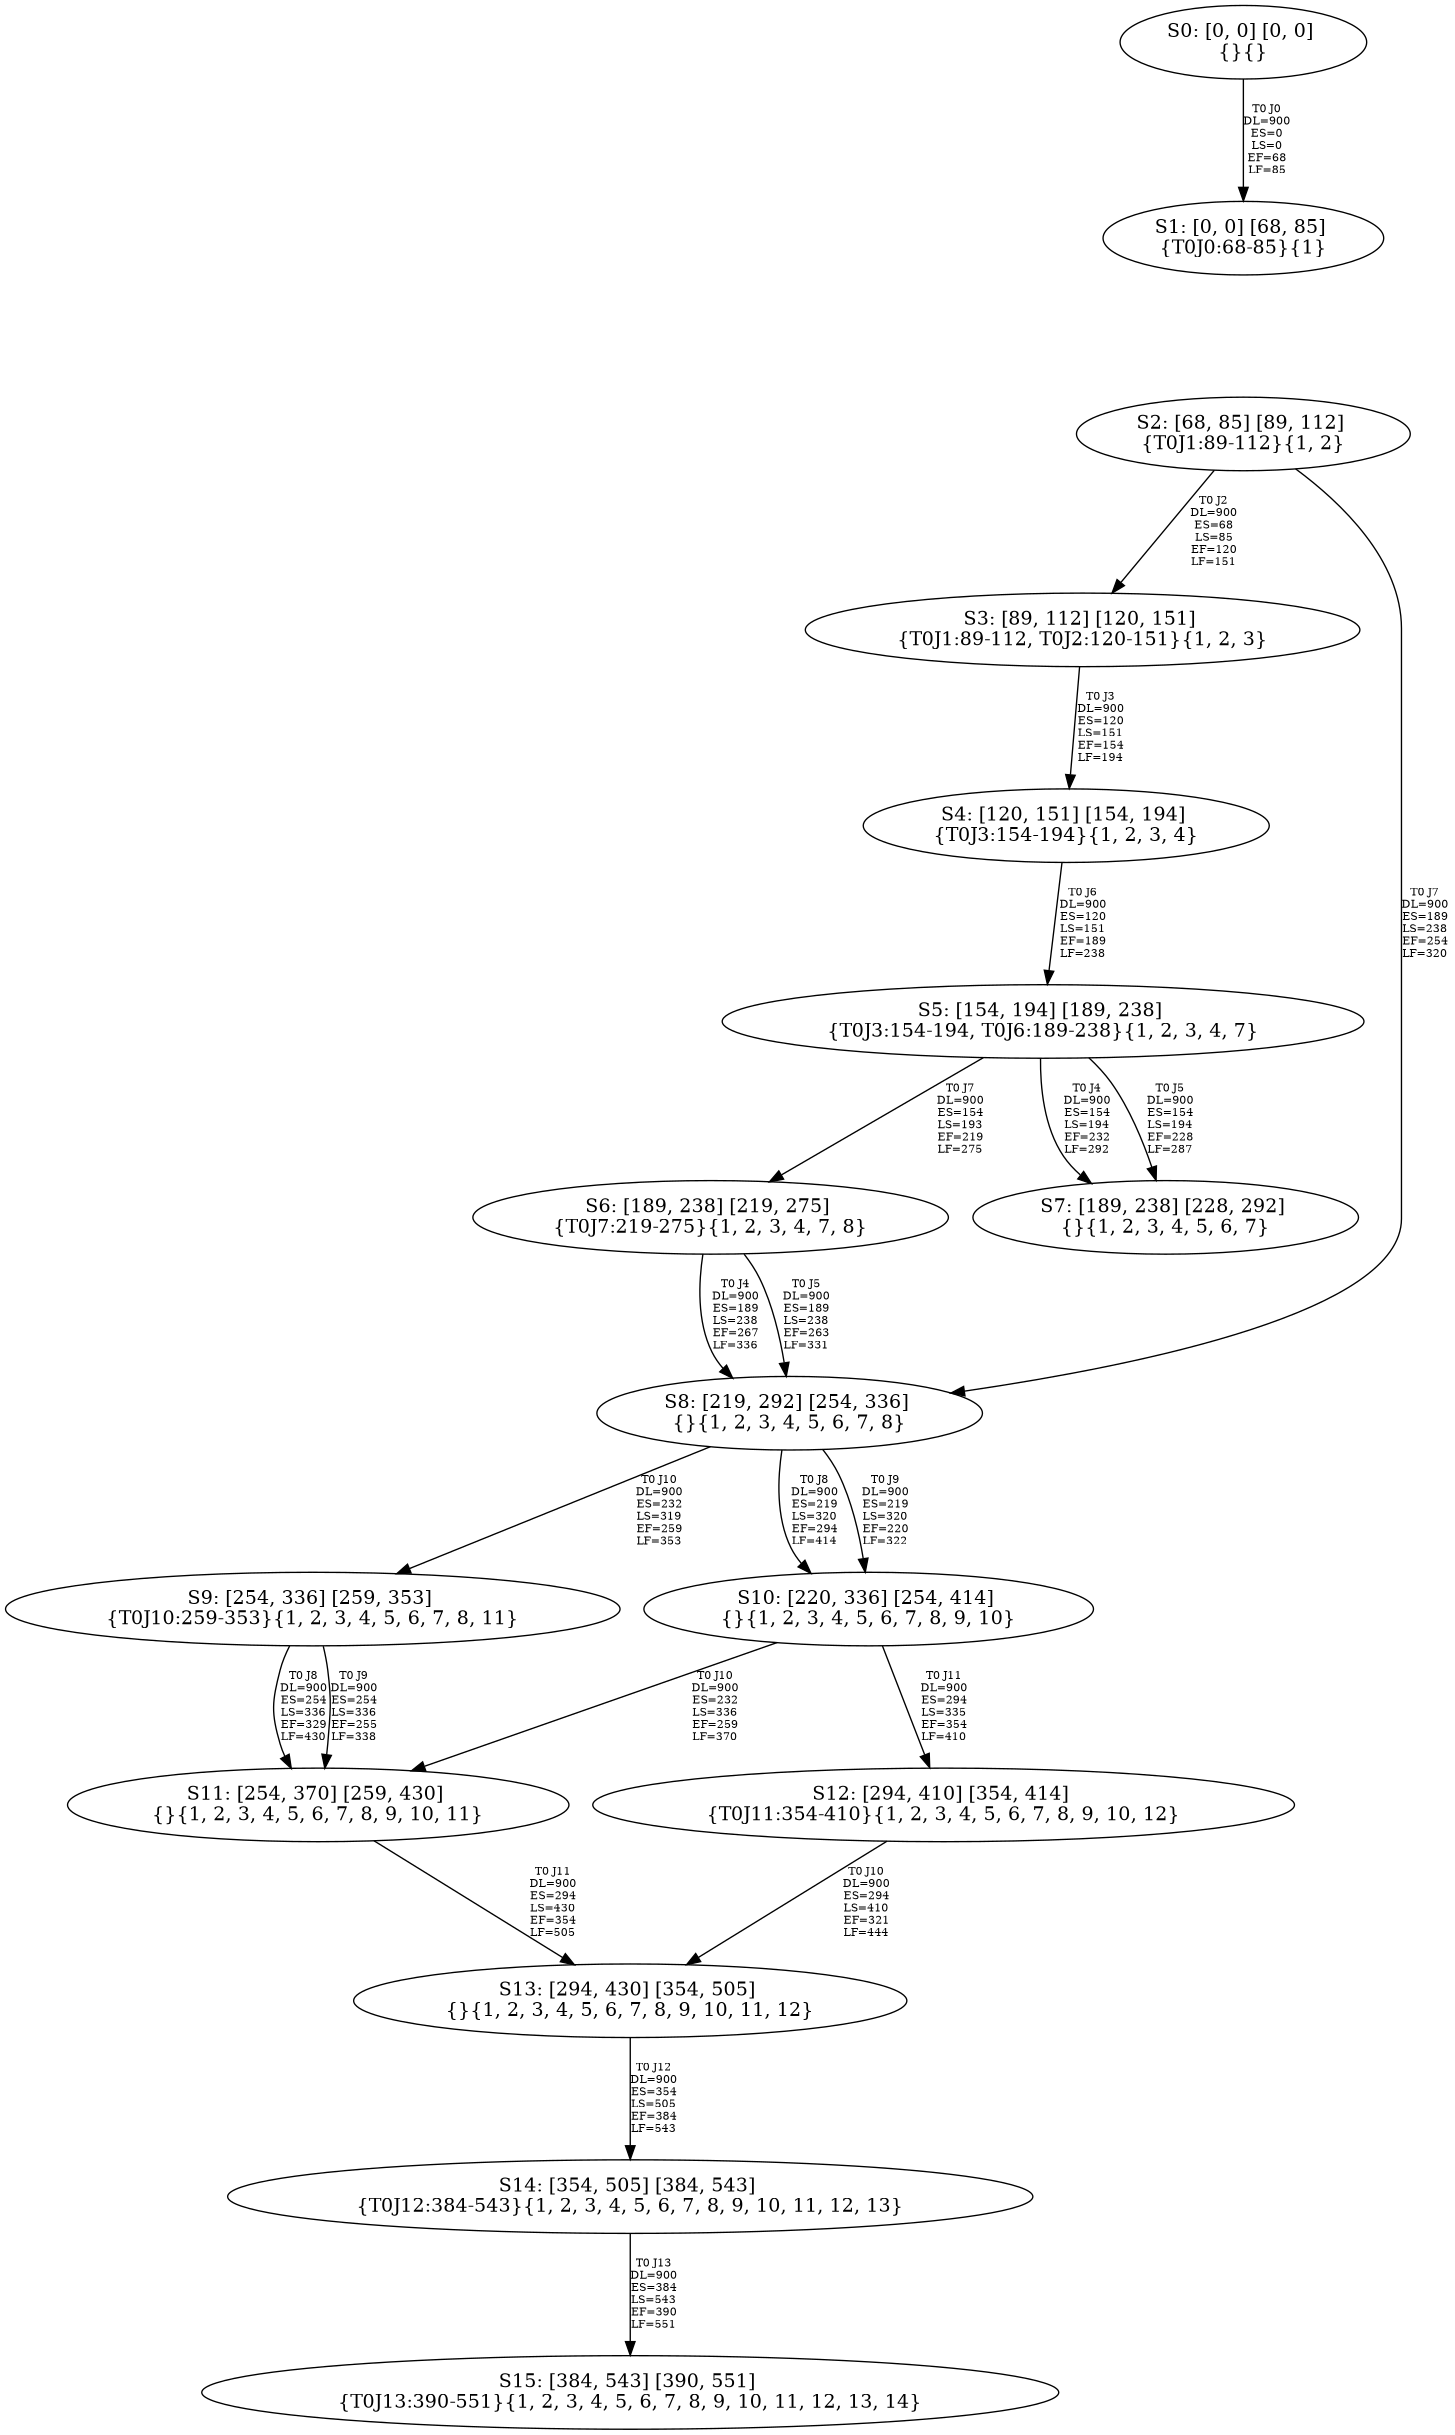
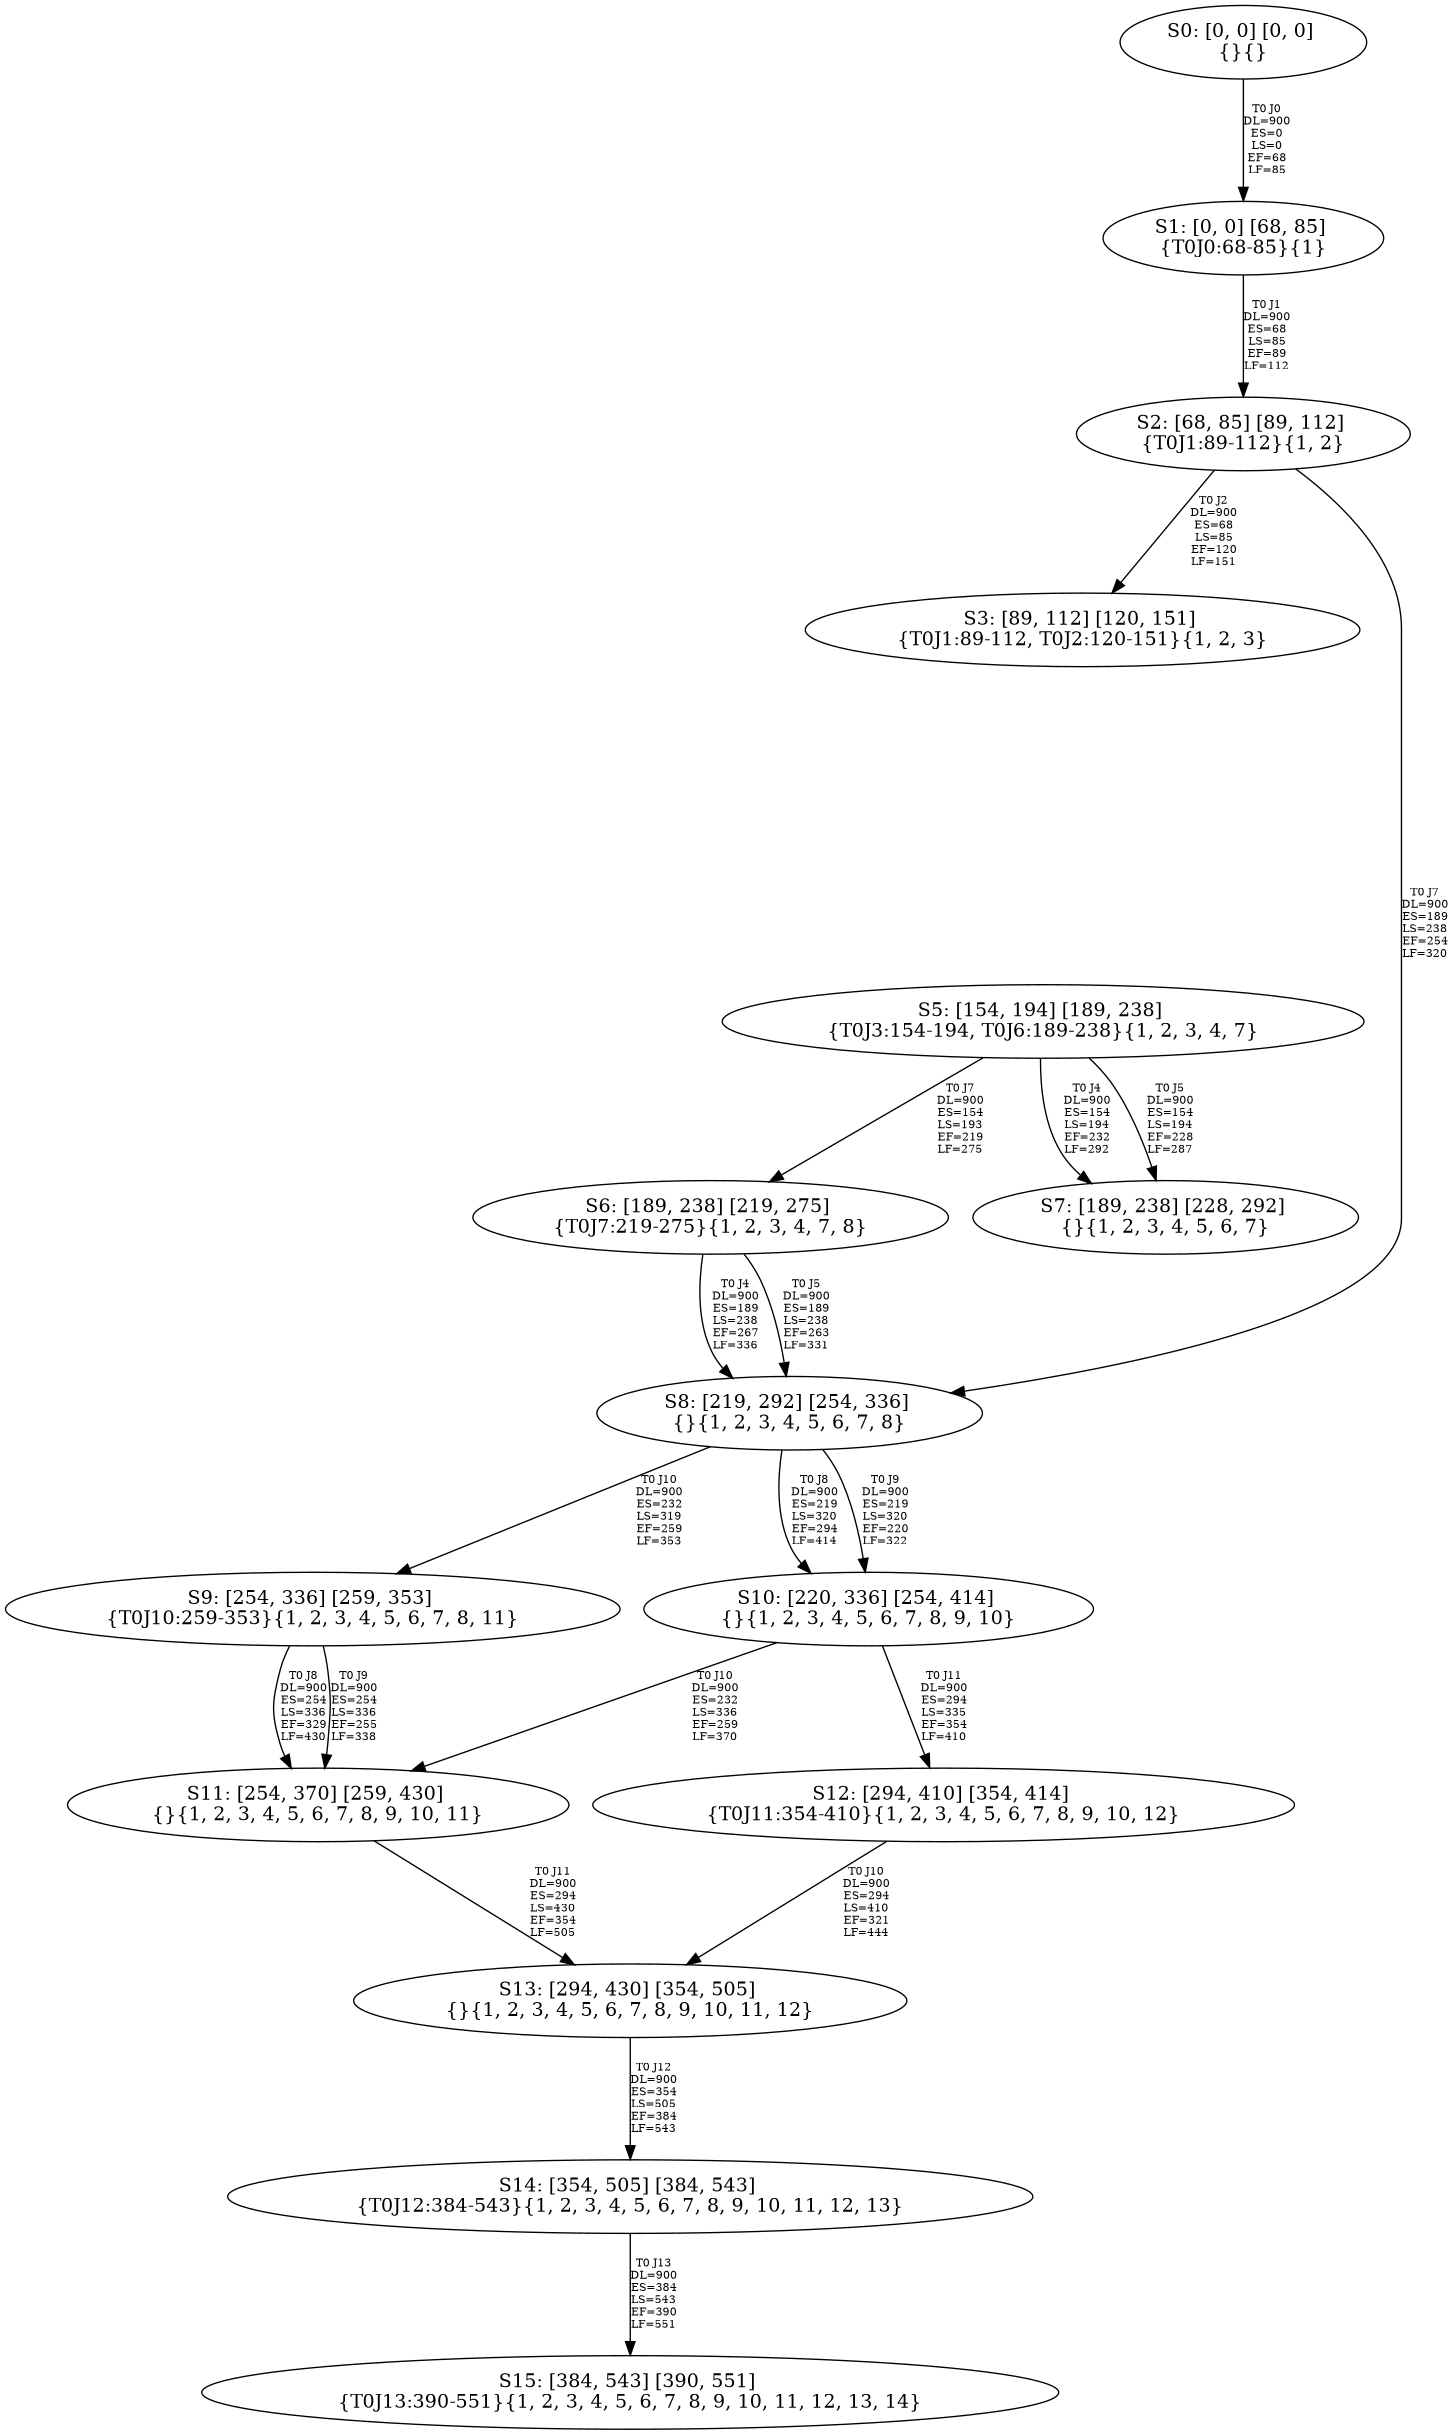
none -> (1243, 329)
(1066, 826) -> none
